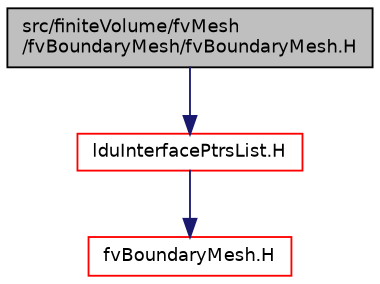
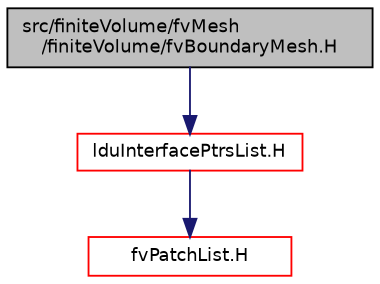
(190, 38) -> (190, 38)
(190, 256) -> (190, 256)
